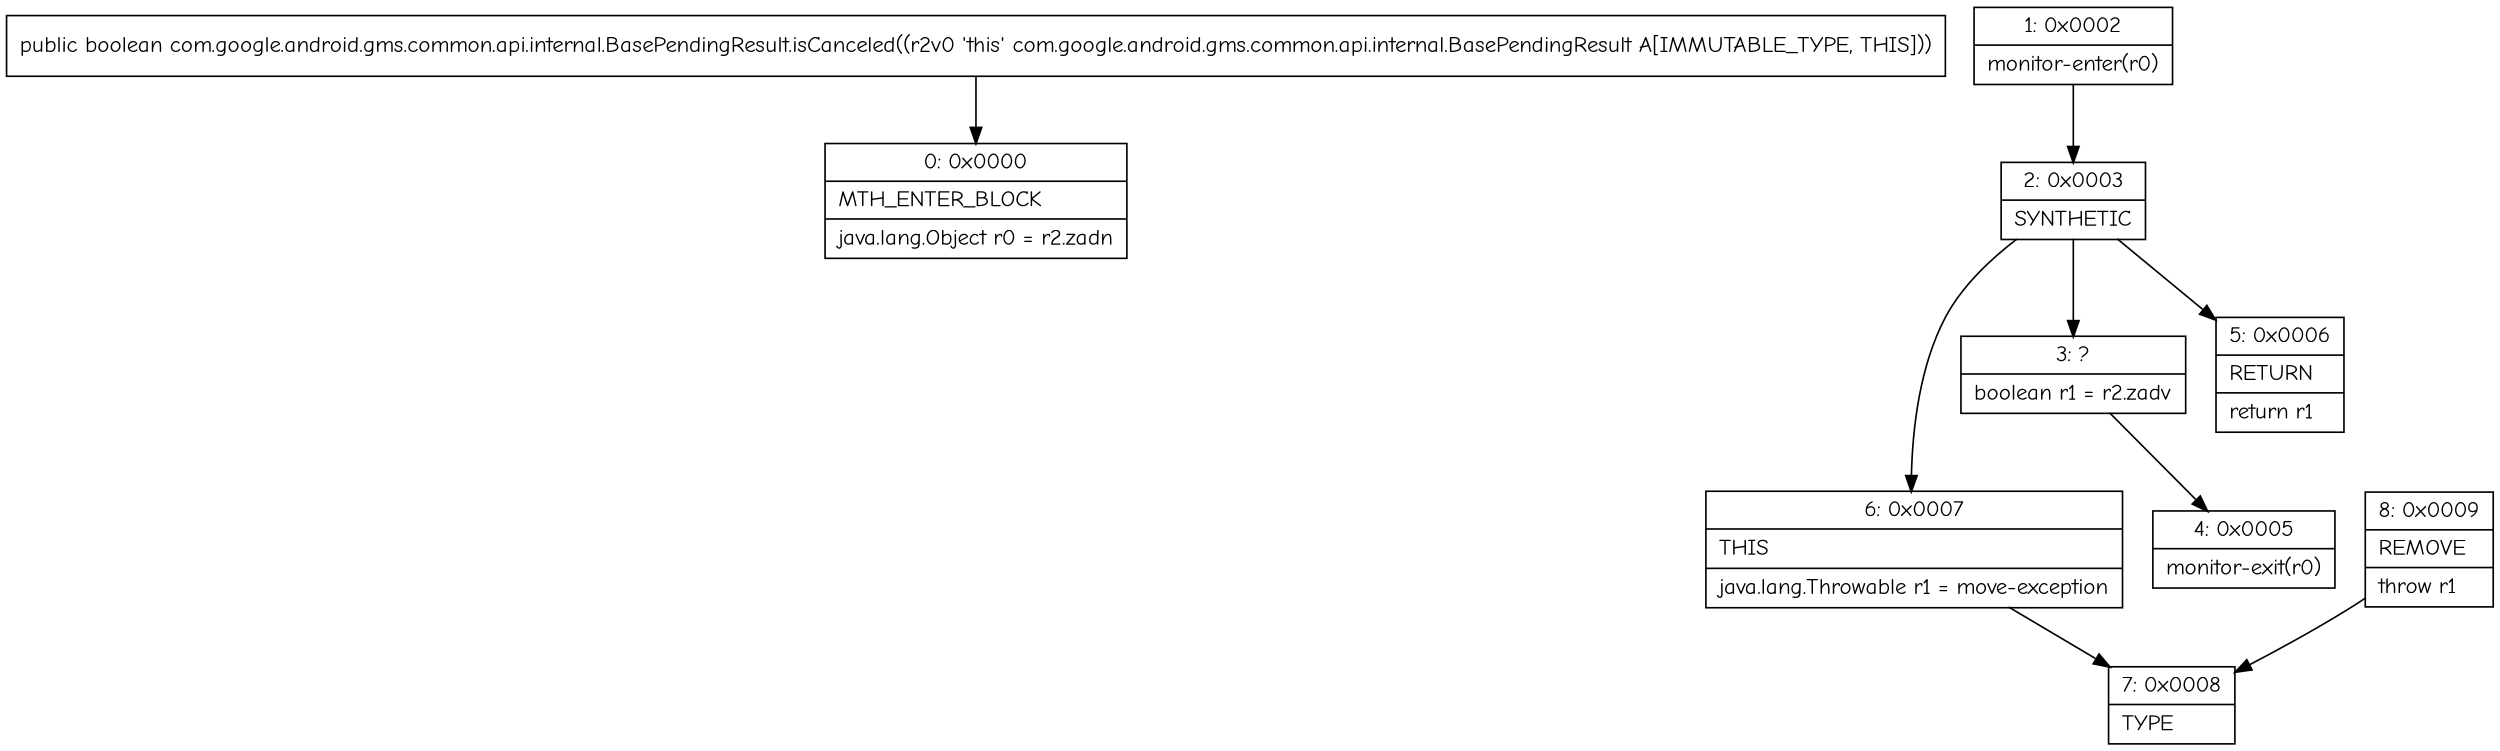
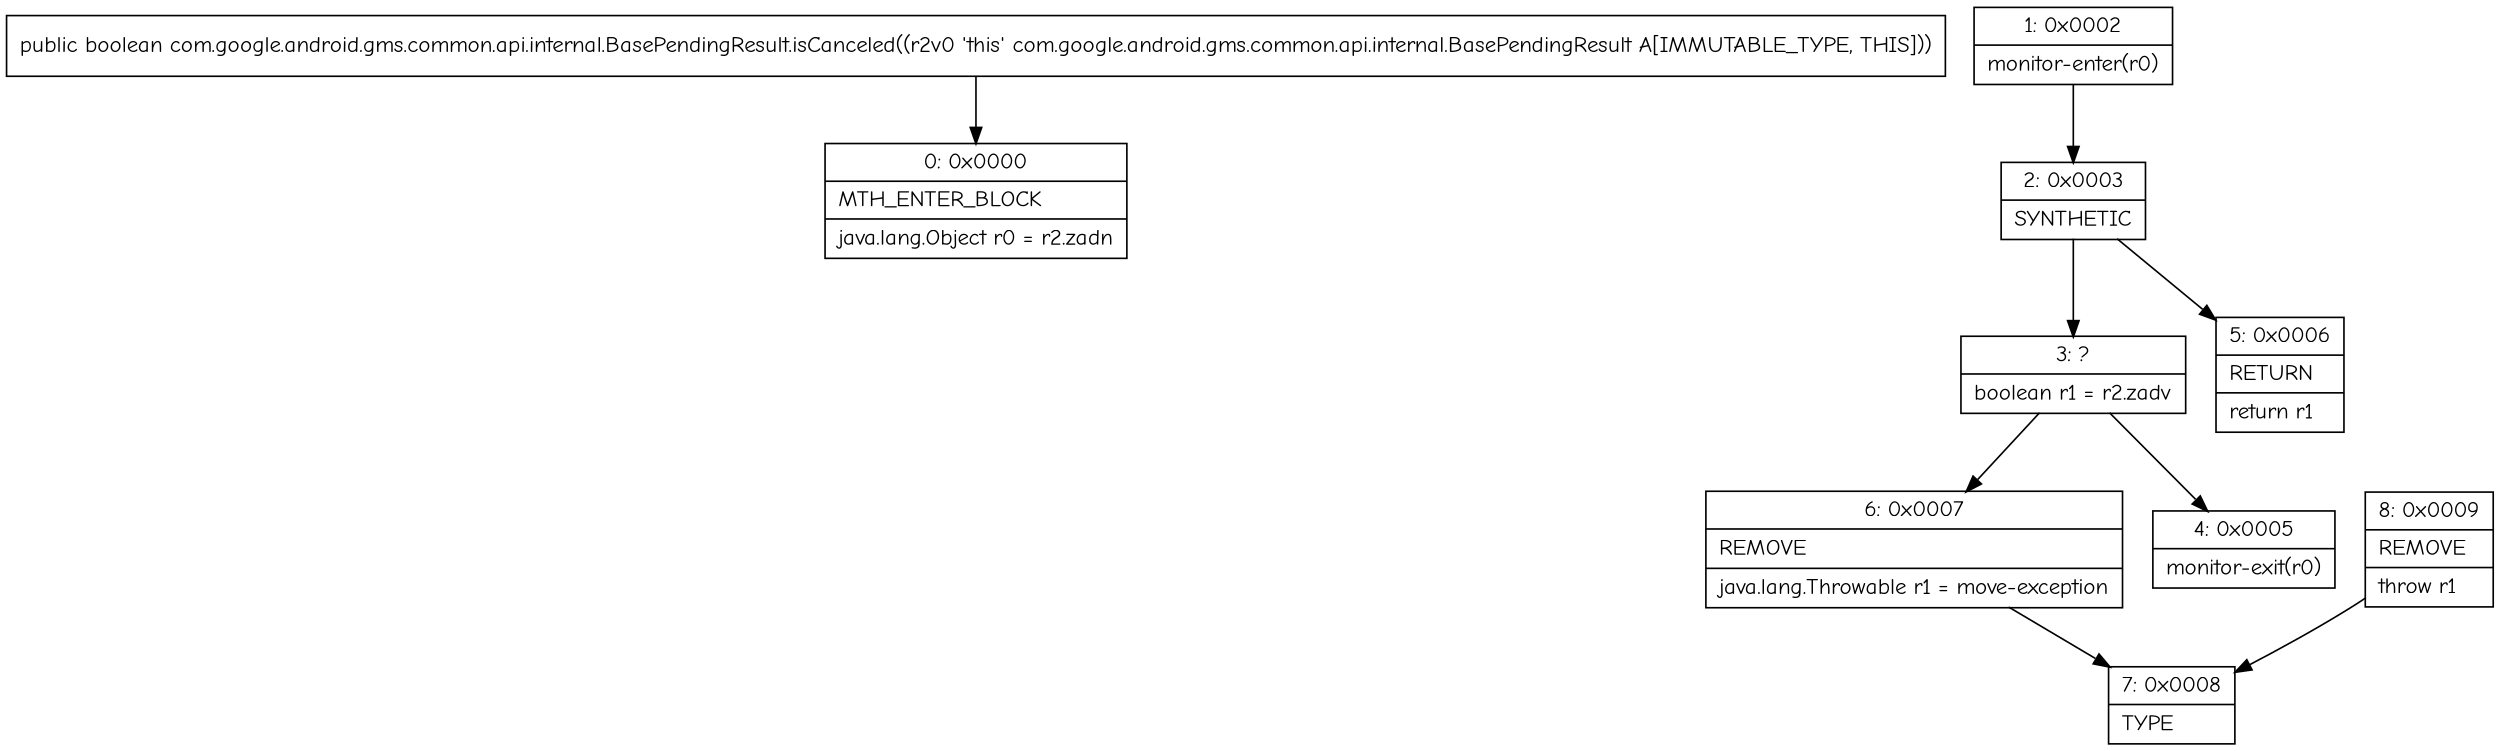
(1934, 343) -> (2009, 446)
(1744, 548) -> (1763, 548)
